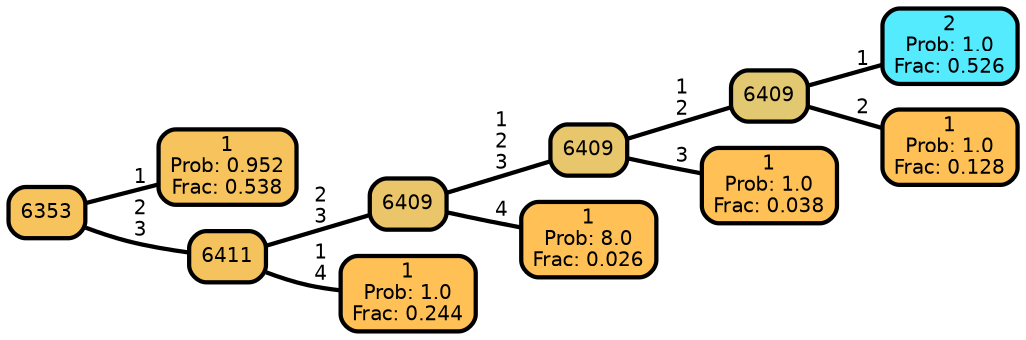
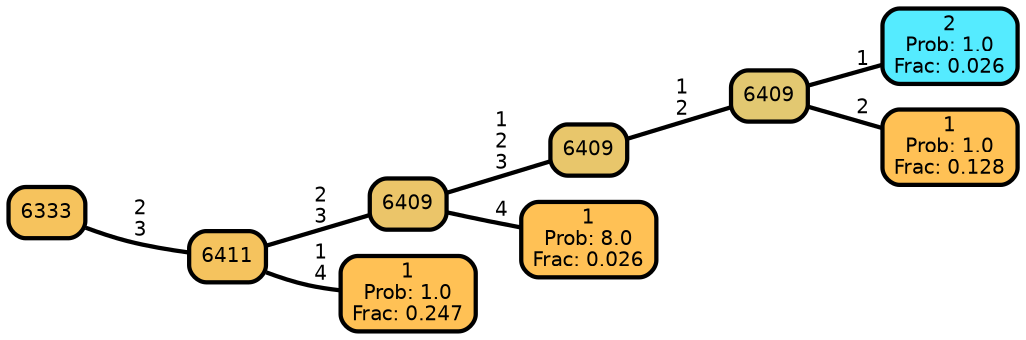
(950, 46) -> (950, 46)
(228, 167) -> none
(769, 186) -> none
(47, 213) -> (47, 213)
(408, 294) -> (408, 294)
